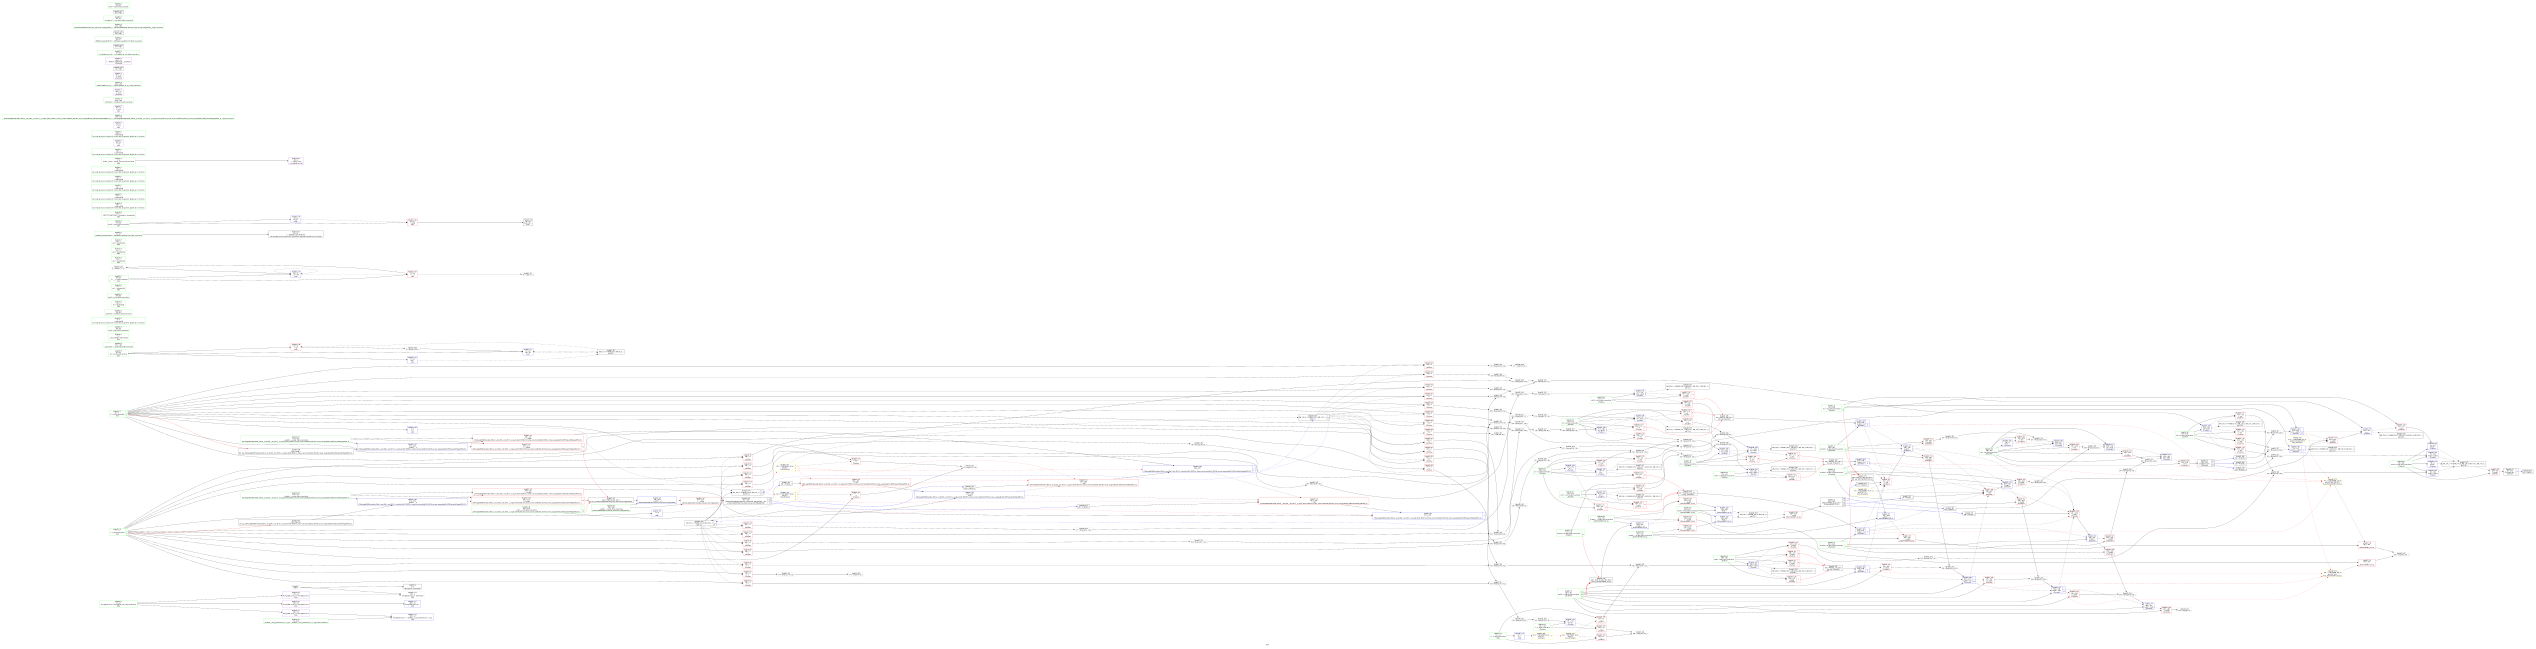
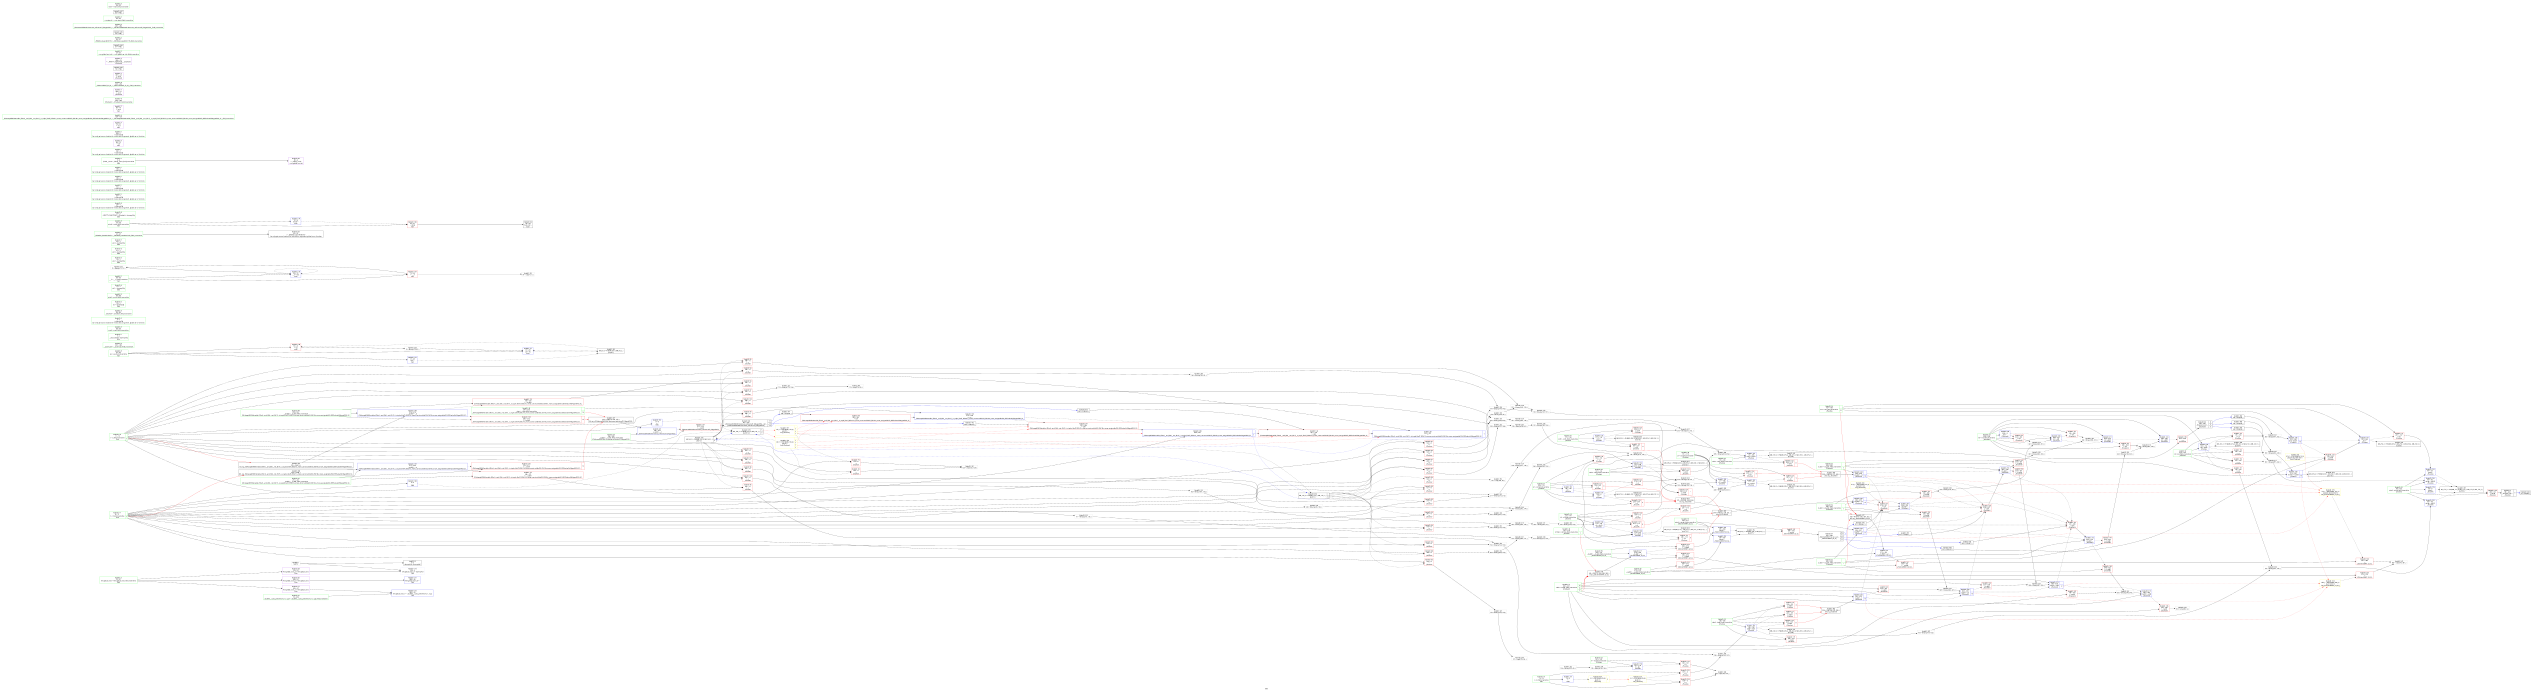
(1498, 583) -> none
